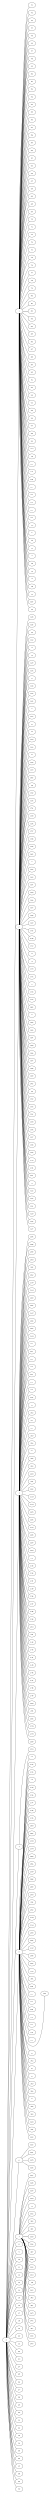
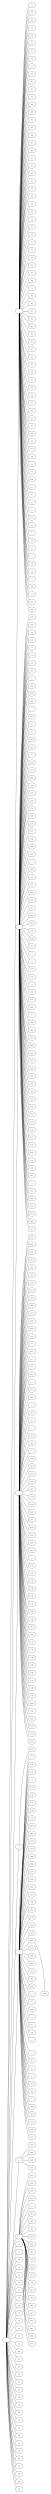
(28, 2043) -> (42, 1966)
